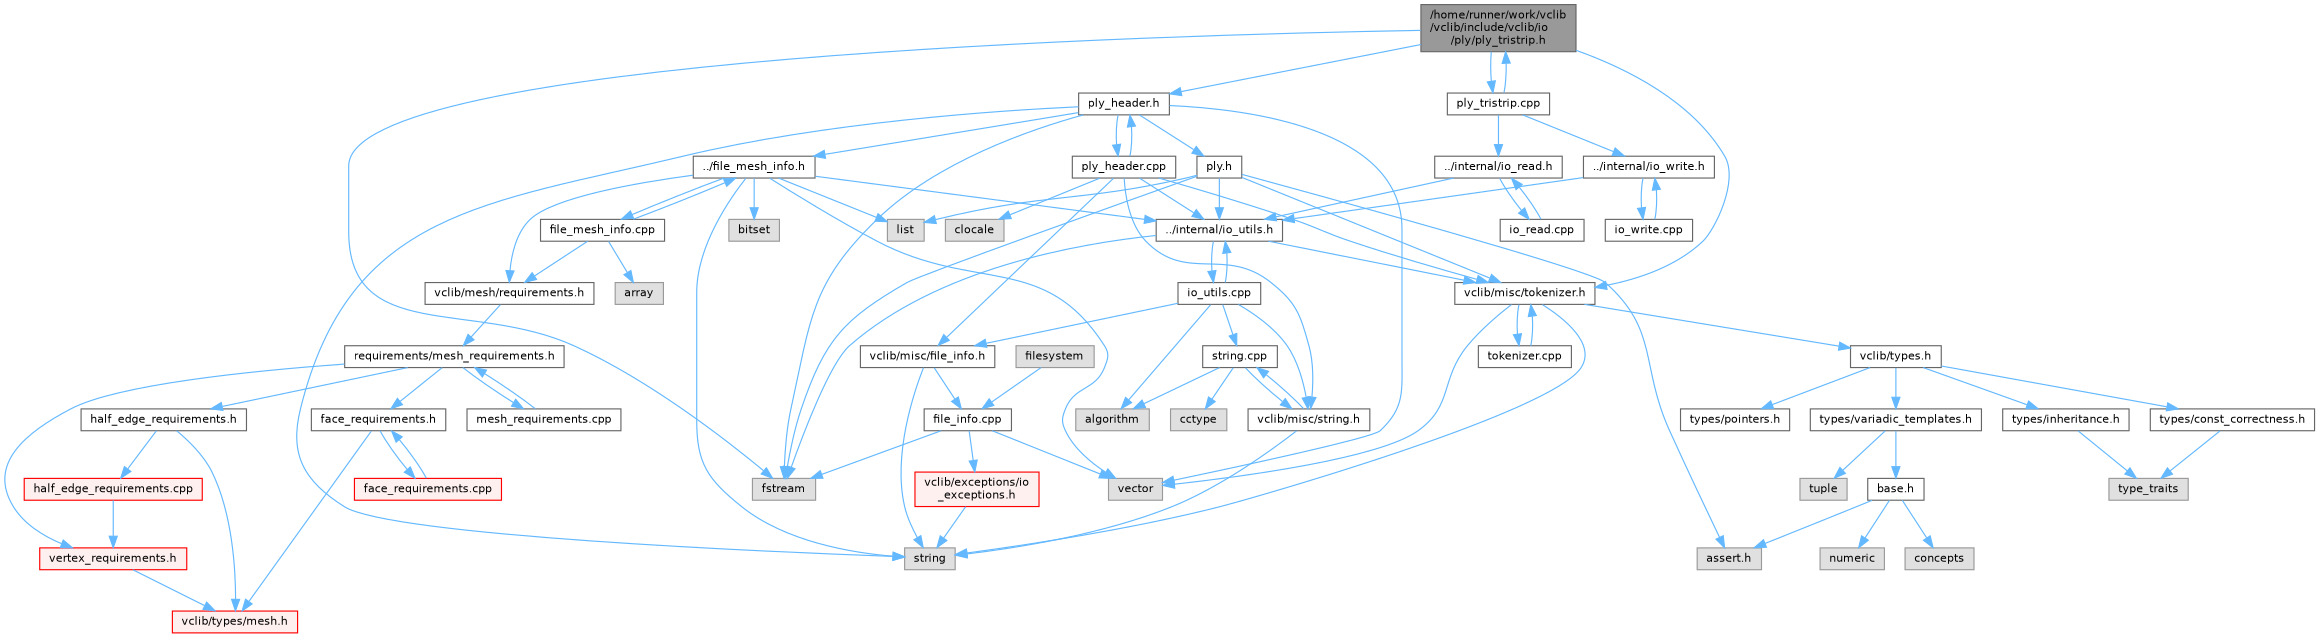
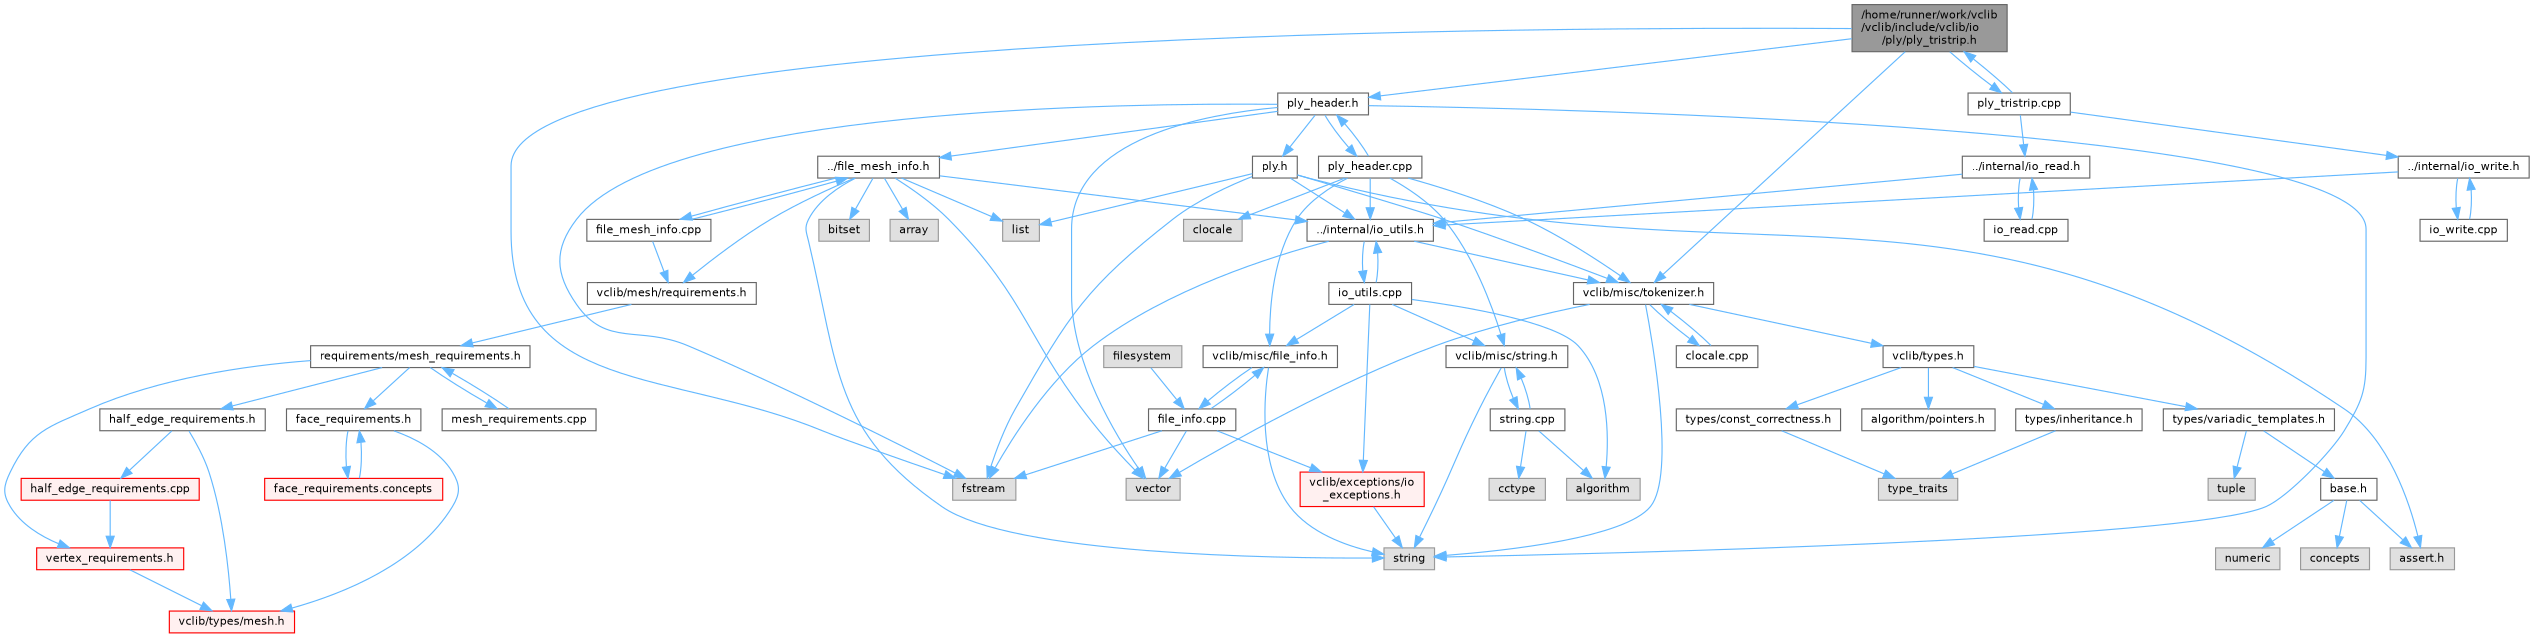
(618, 257) -> (893, 194)
(1228, 320) -> (1367, 382)
(1525, 357) -> (1717, 357)
none -> (1233, 393)
(1735, 420) -> (1928, 420)
(428, 489) -> (354, 489)
